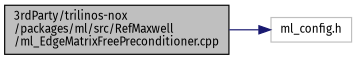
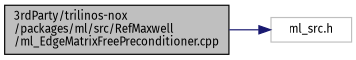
(311, 30) -> (311, 30)
